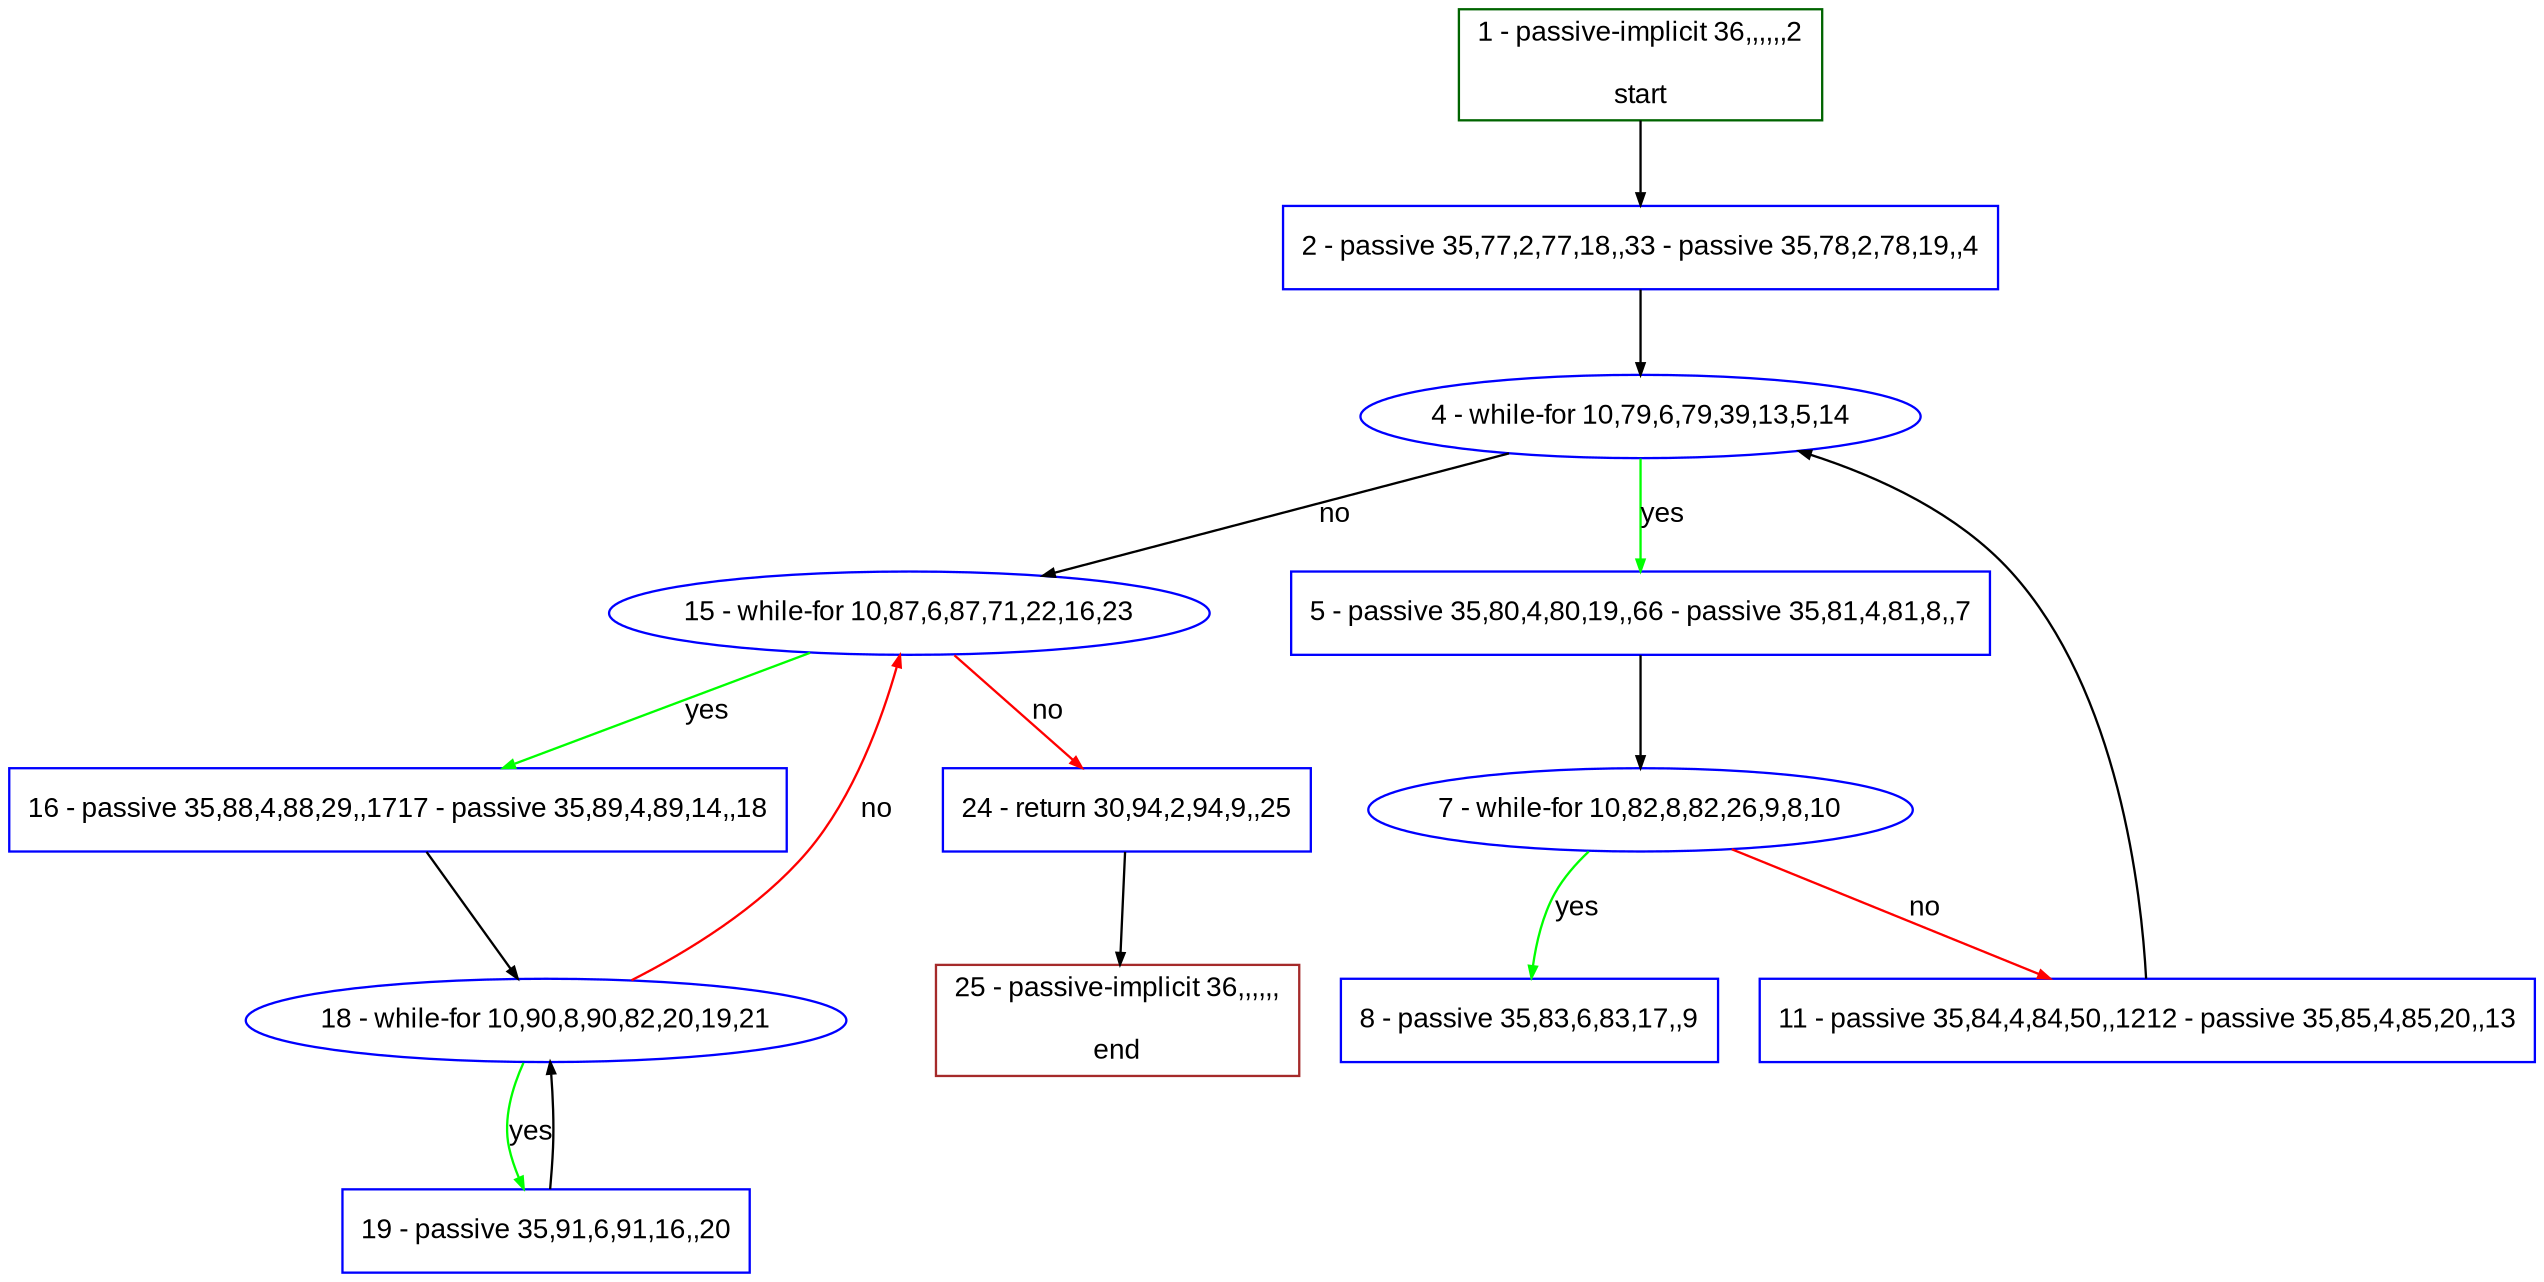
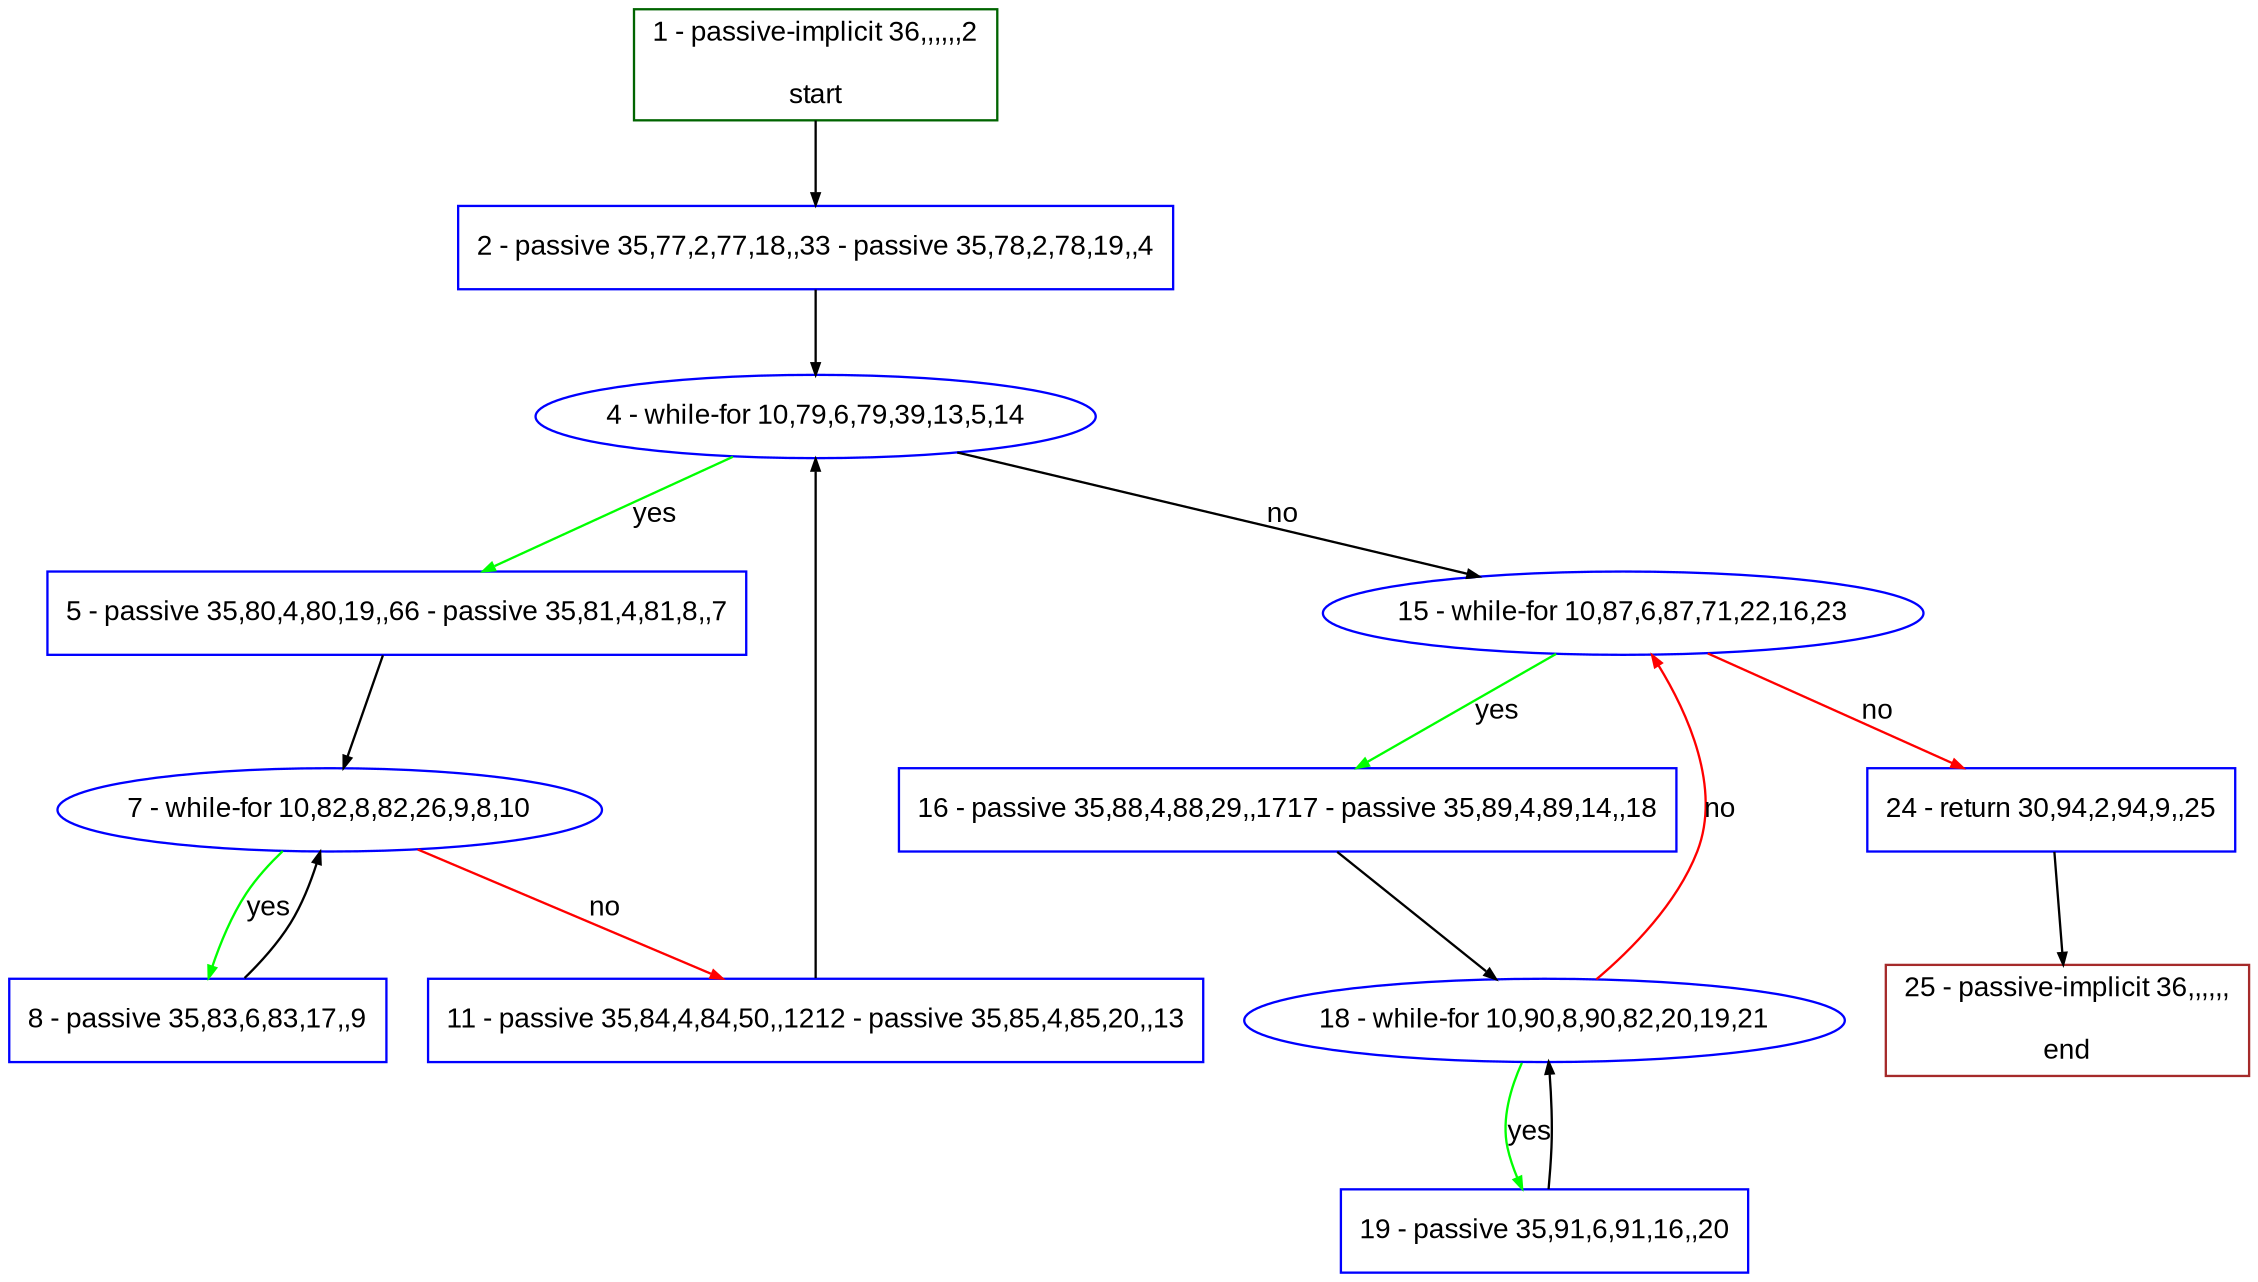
none -> (289, 926)
